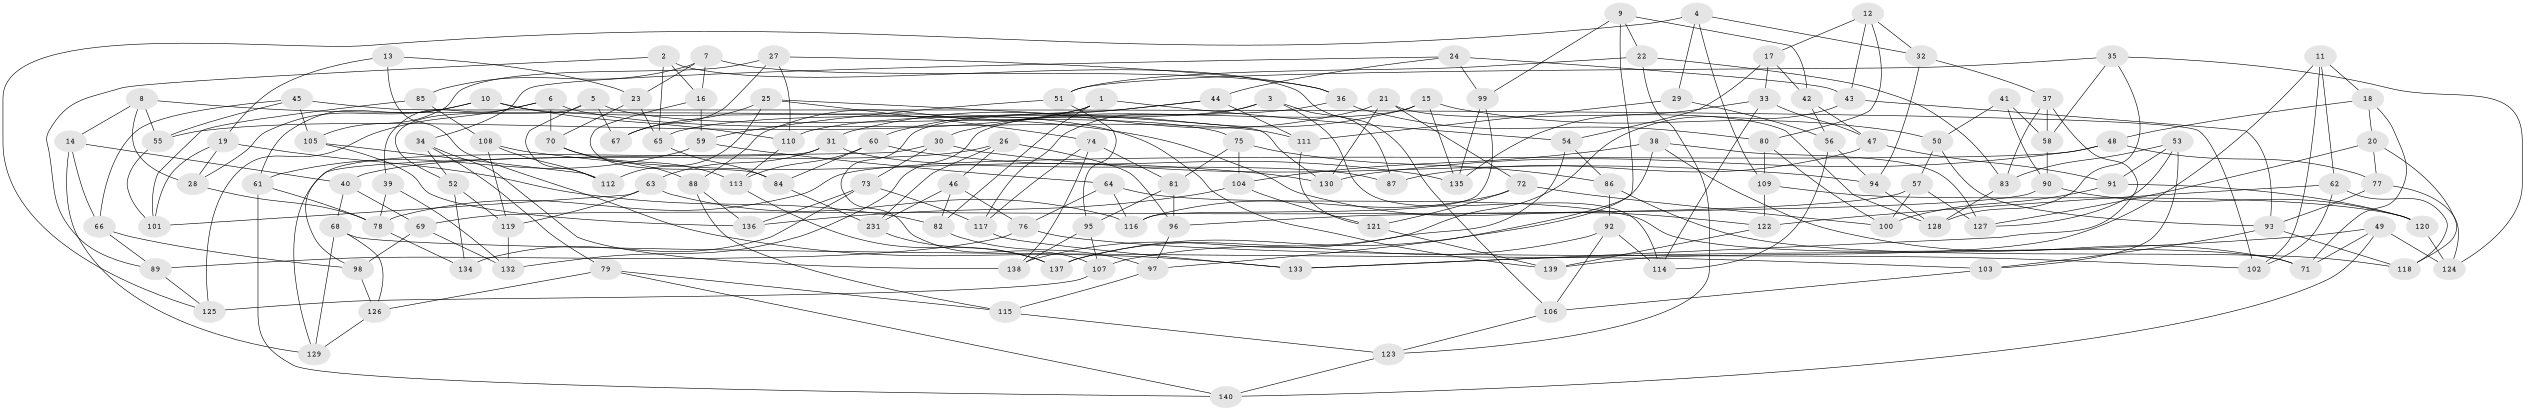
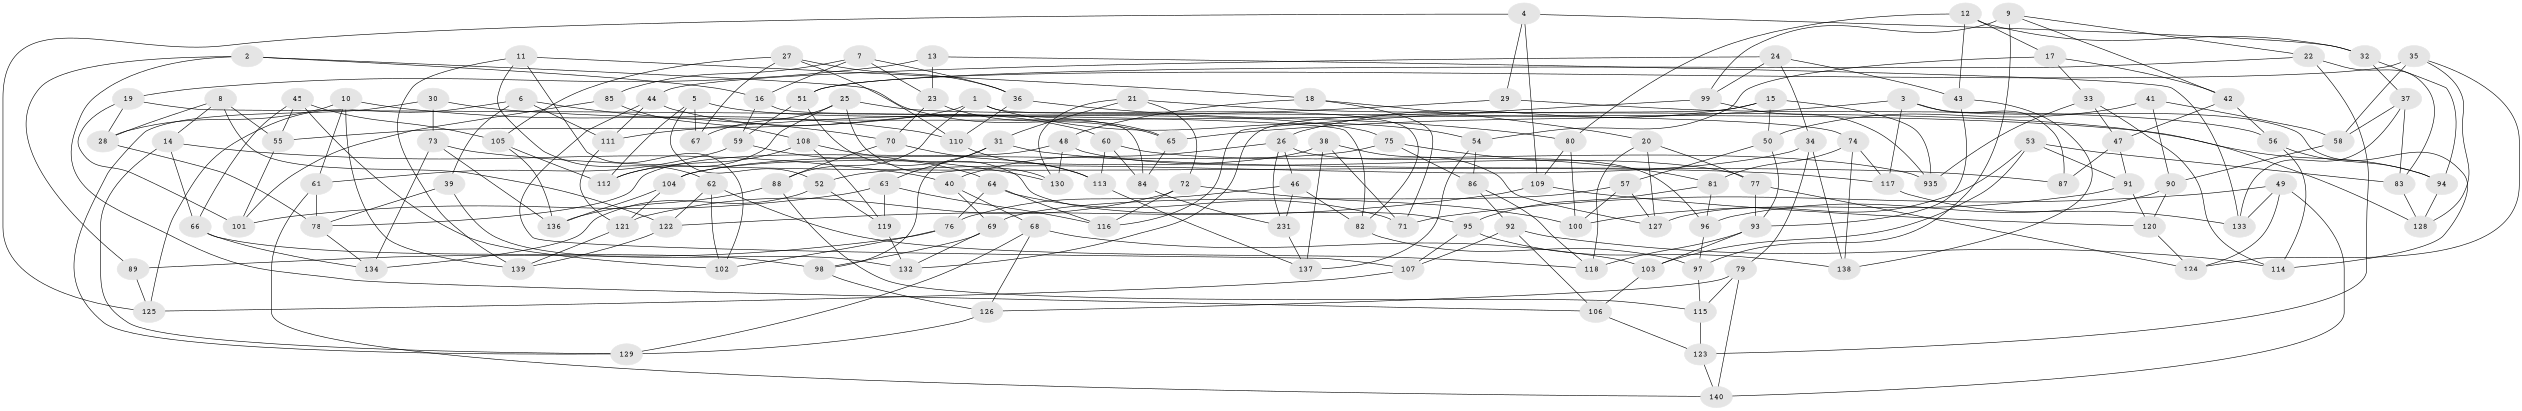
(1300, 125) -> (1524, 113)
(1457, 184) -> (1931, 184)
(127, 248) -> (281, 254)
